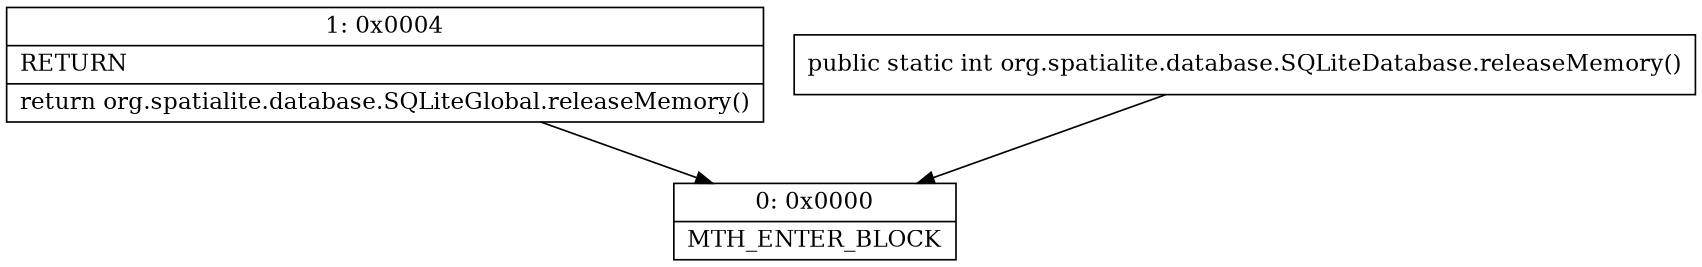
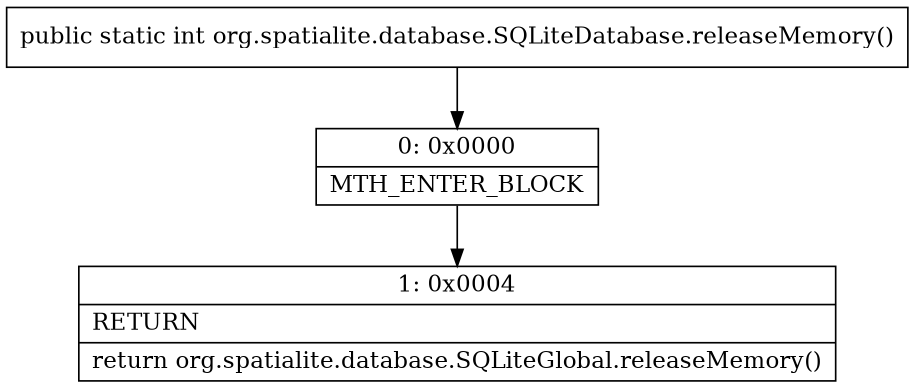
(619, 150) -> (457, 227)
